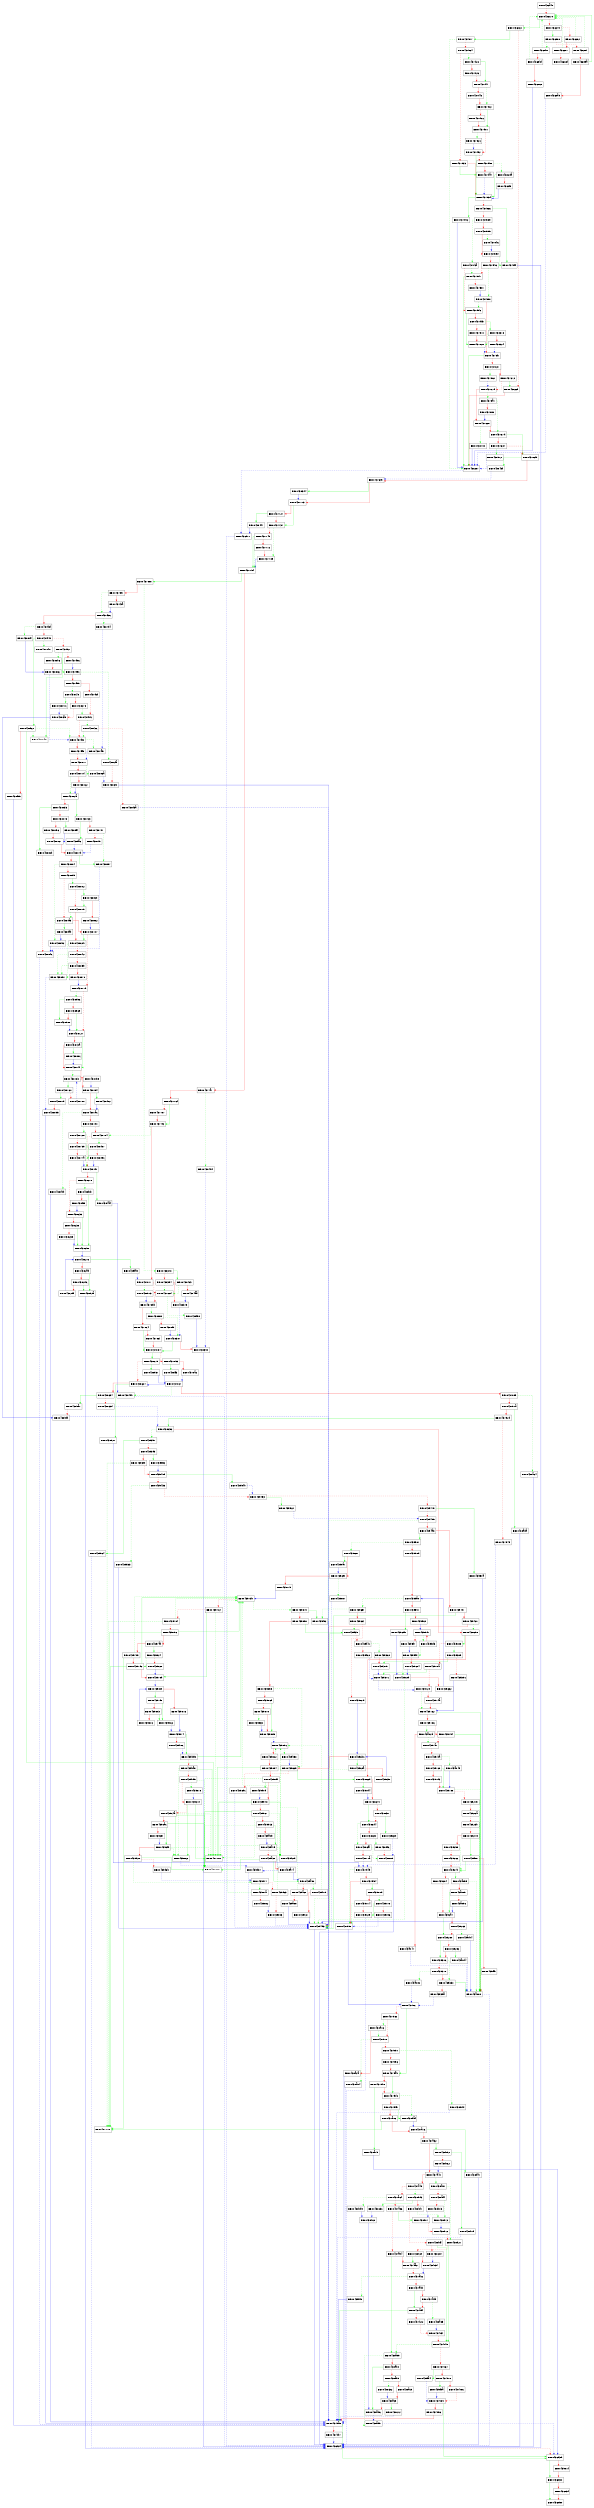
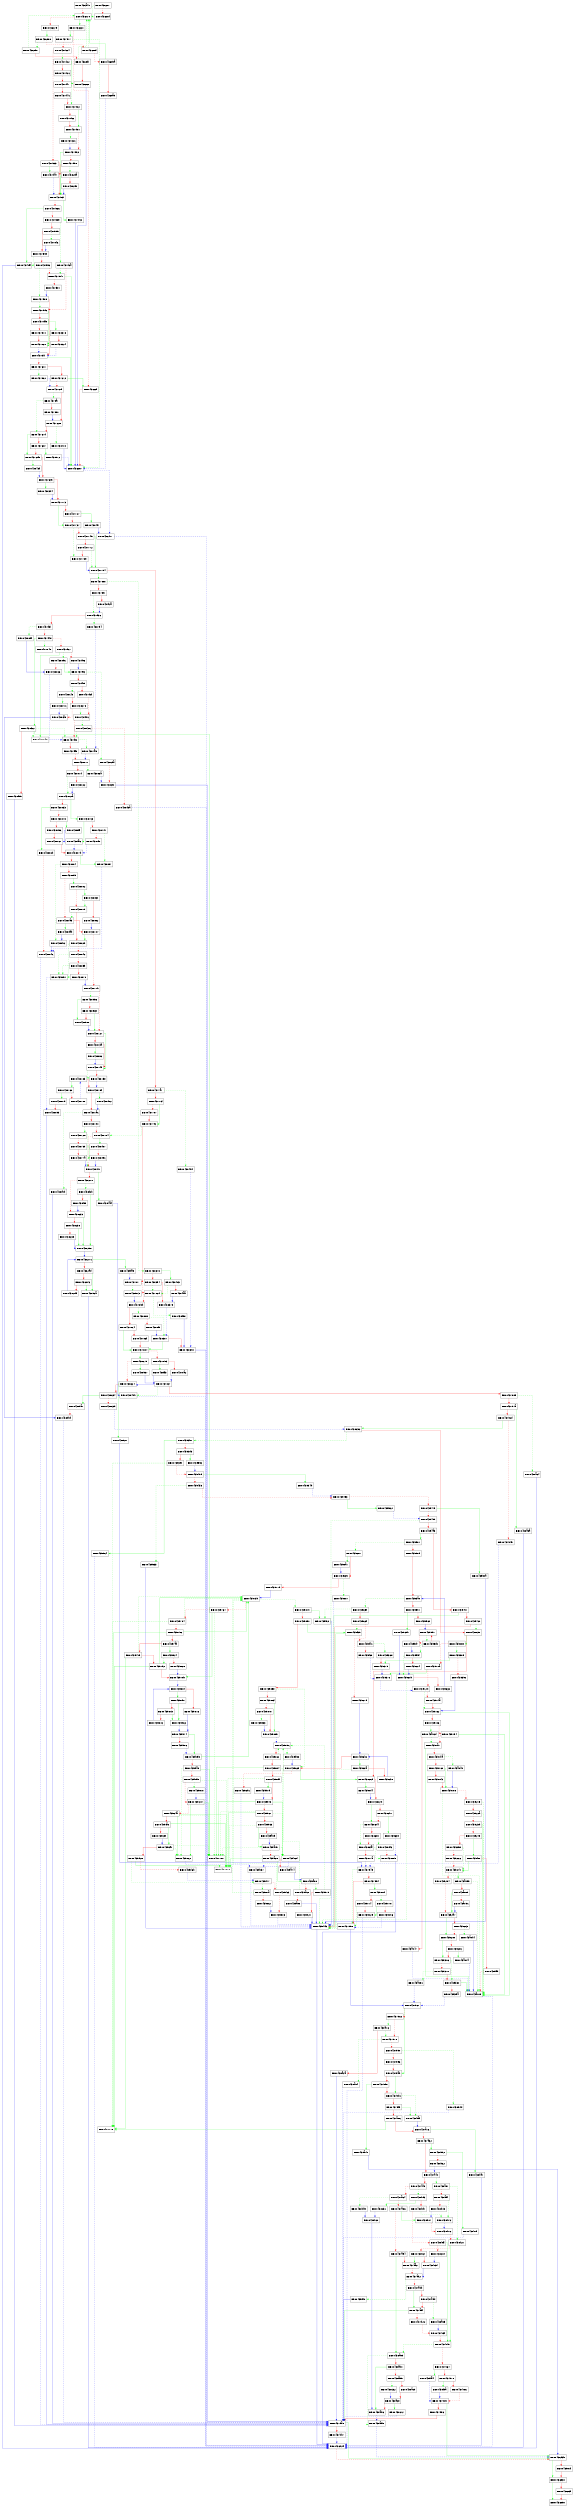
(573, 39) -> none
